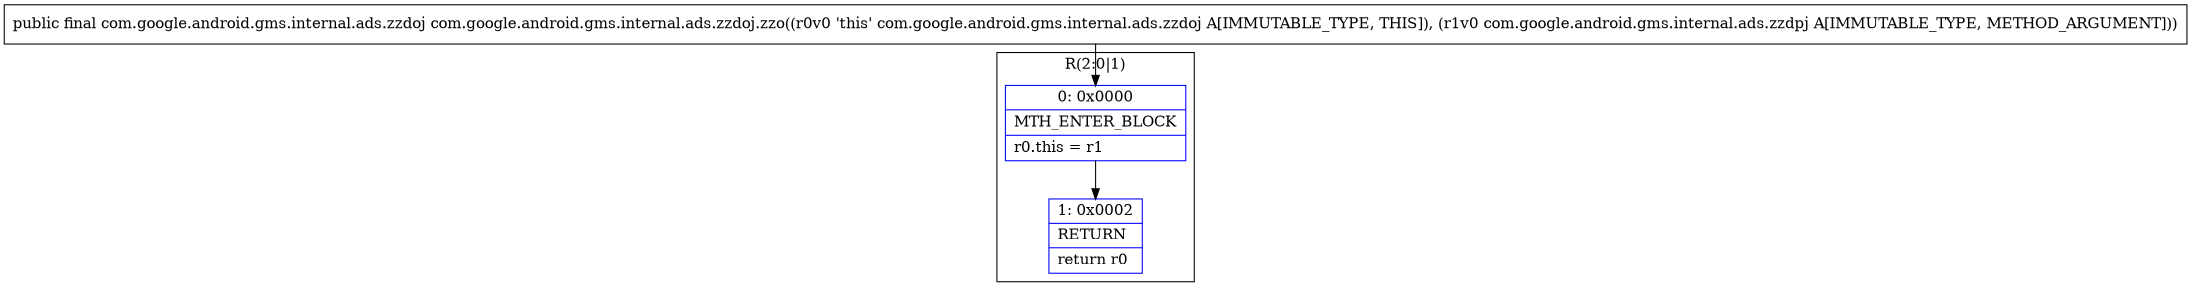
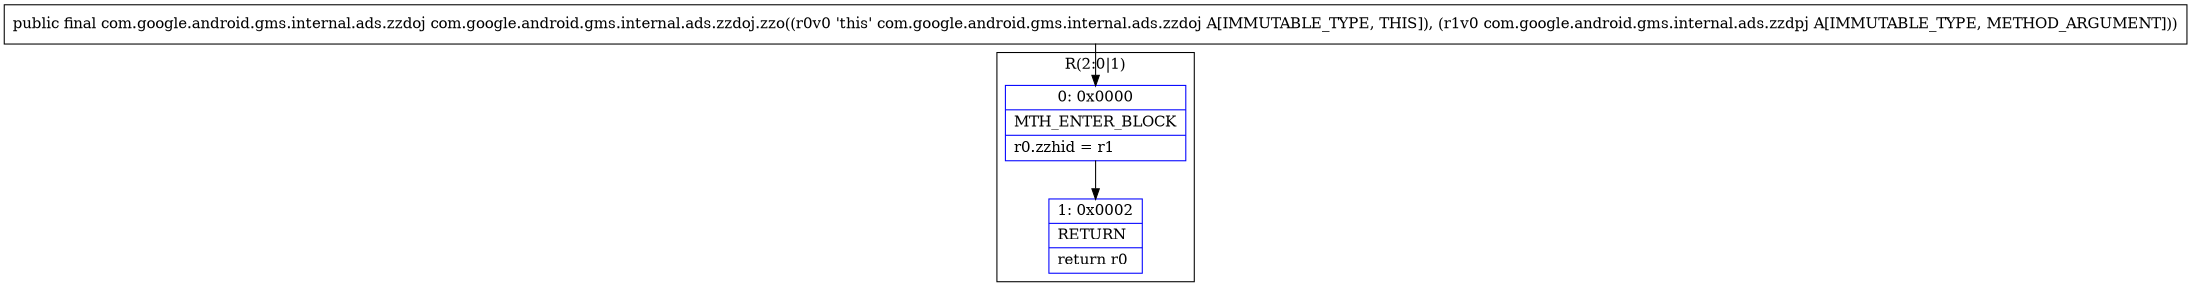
(1059, 147) -> (1064, 147)
